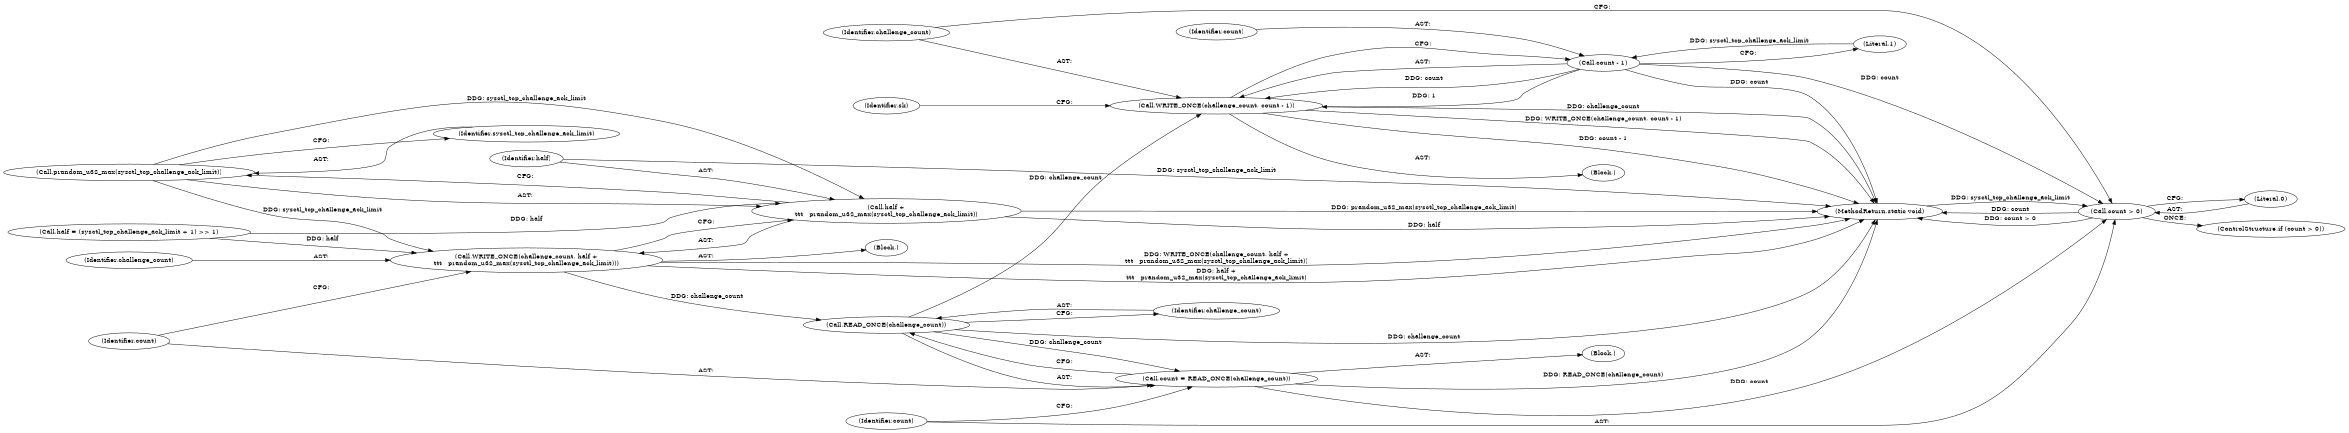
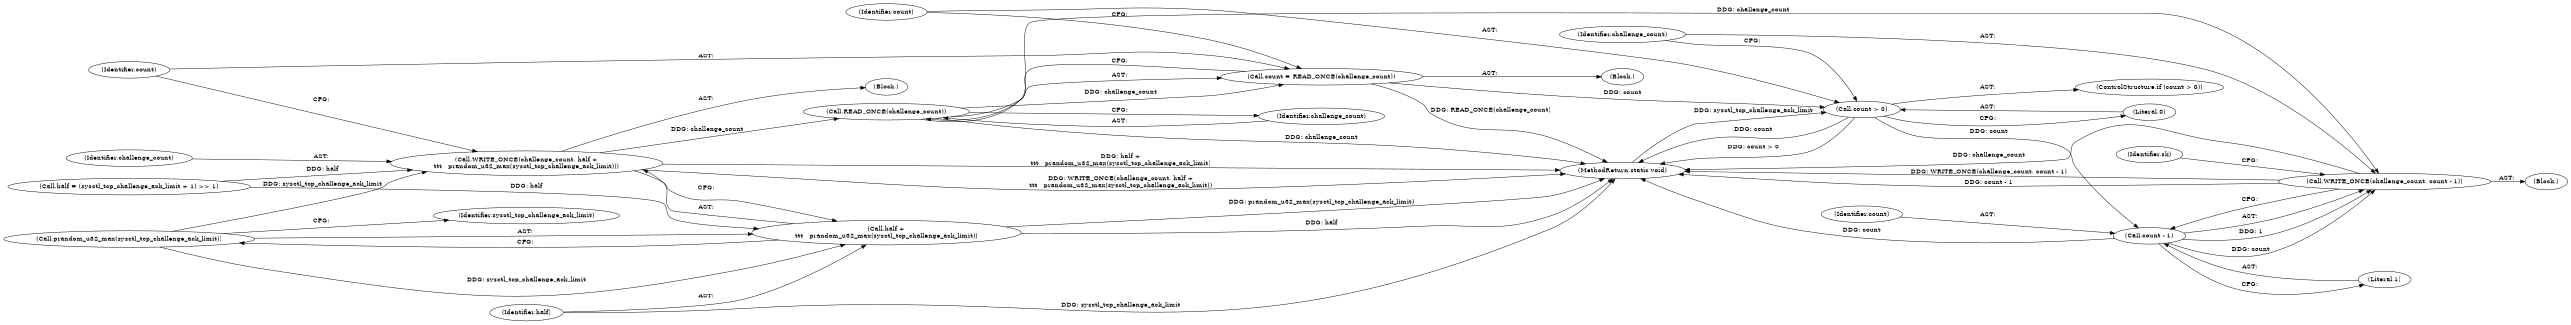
(1749, 41) -> (2251, 267)
(1878, 100) -> (2021, 139)
(373, 166) -> none
(2176, 218) -> (1989, 87)
